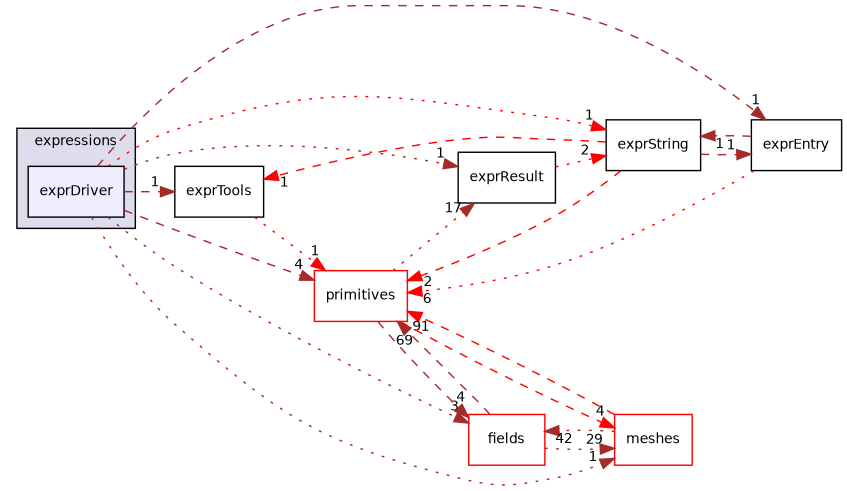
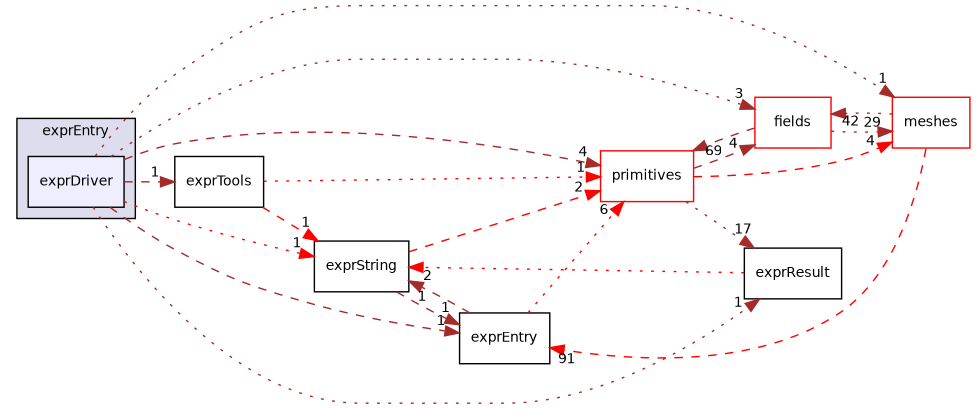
(76, 142) -> (76, 132)
(440, 142) -> (284, 220)
(518, 364) -> (798, 334)
